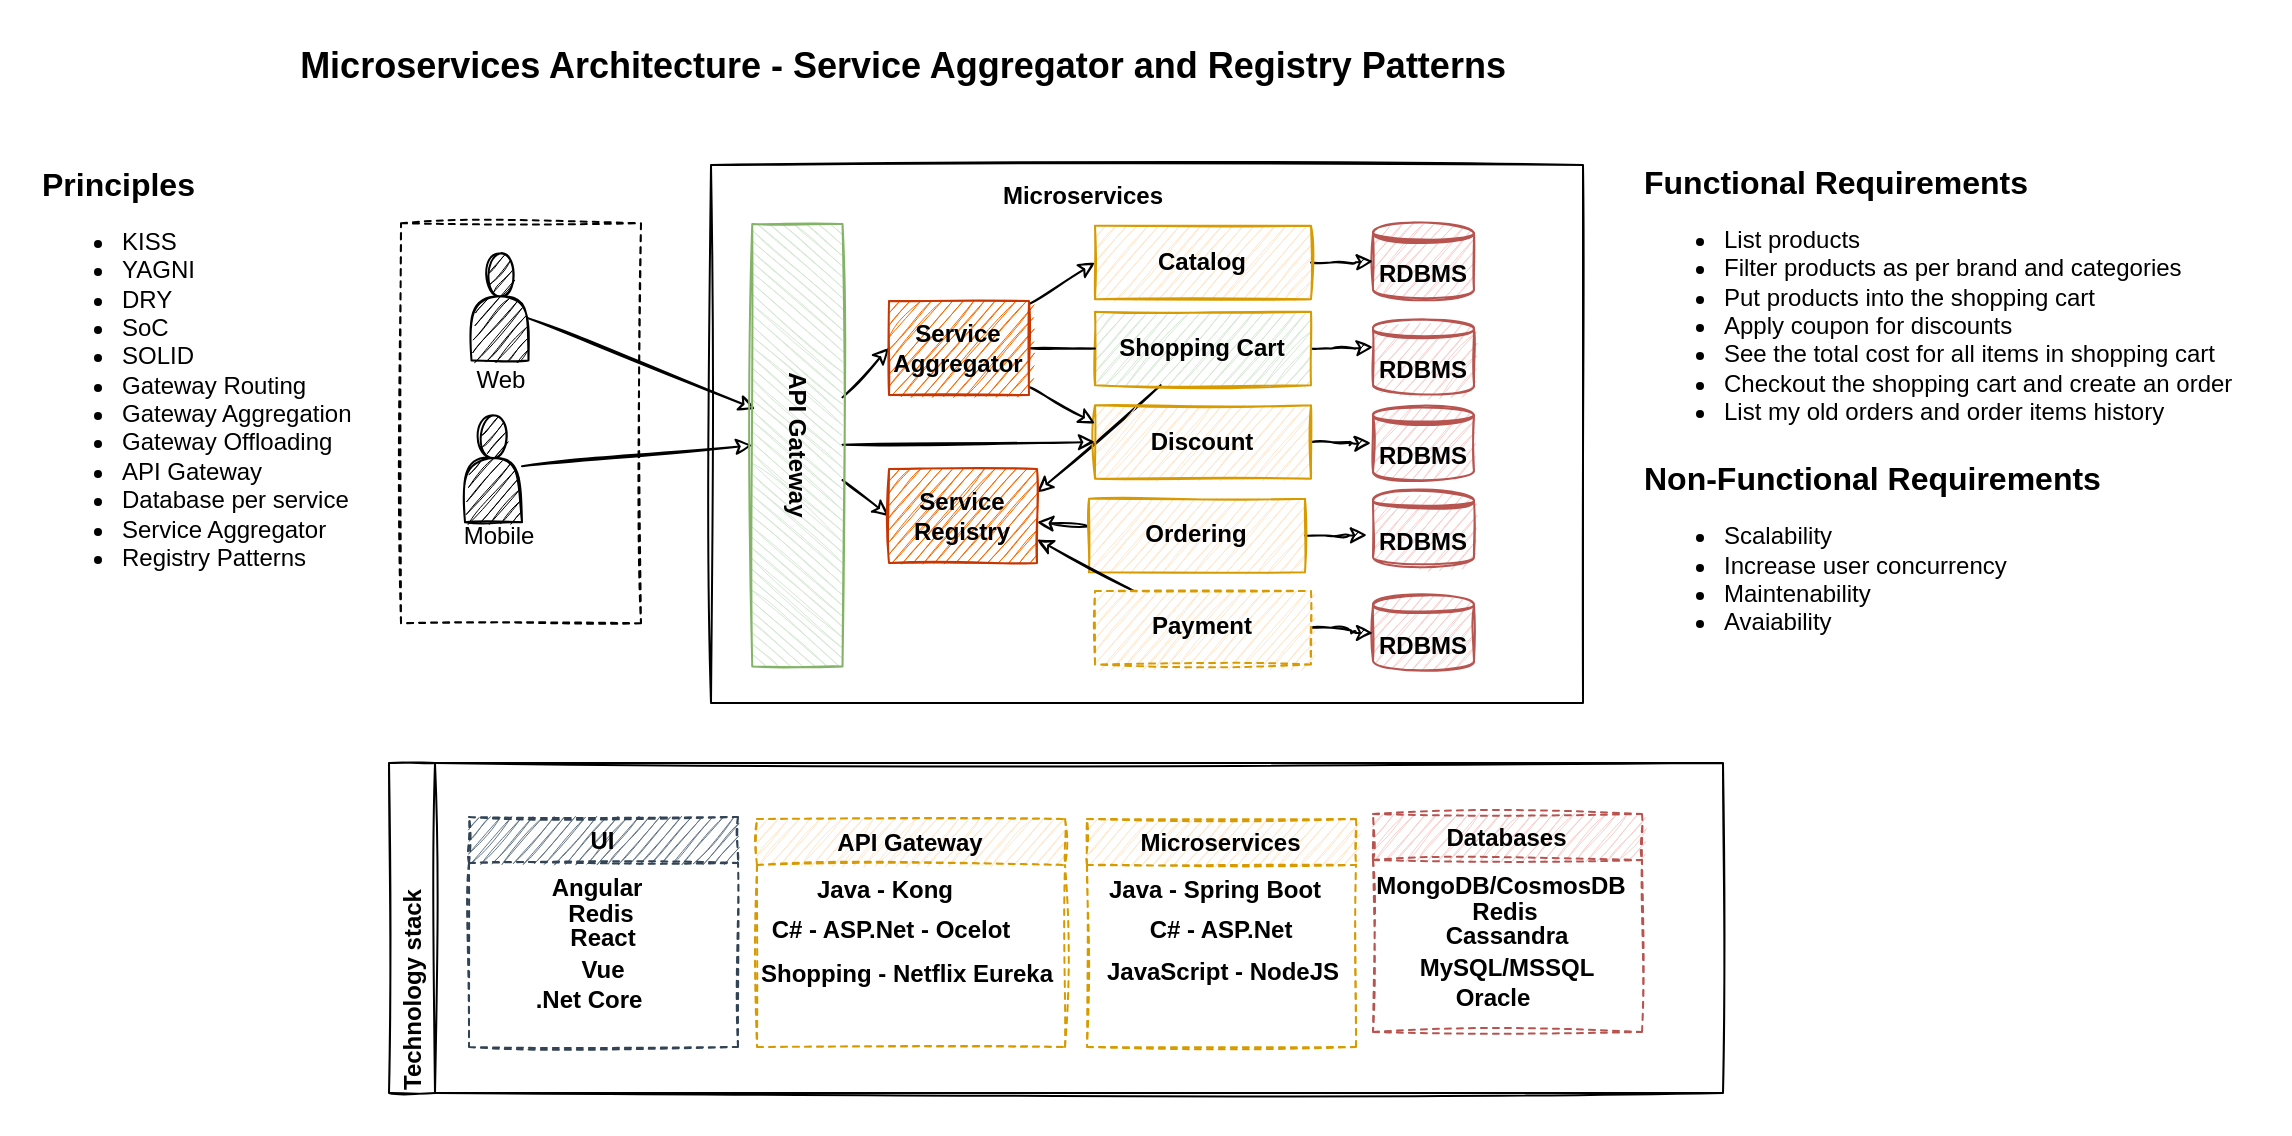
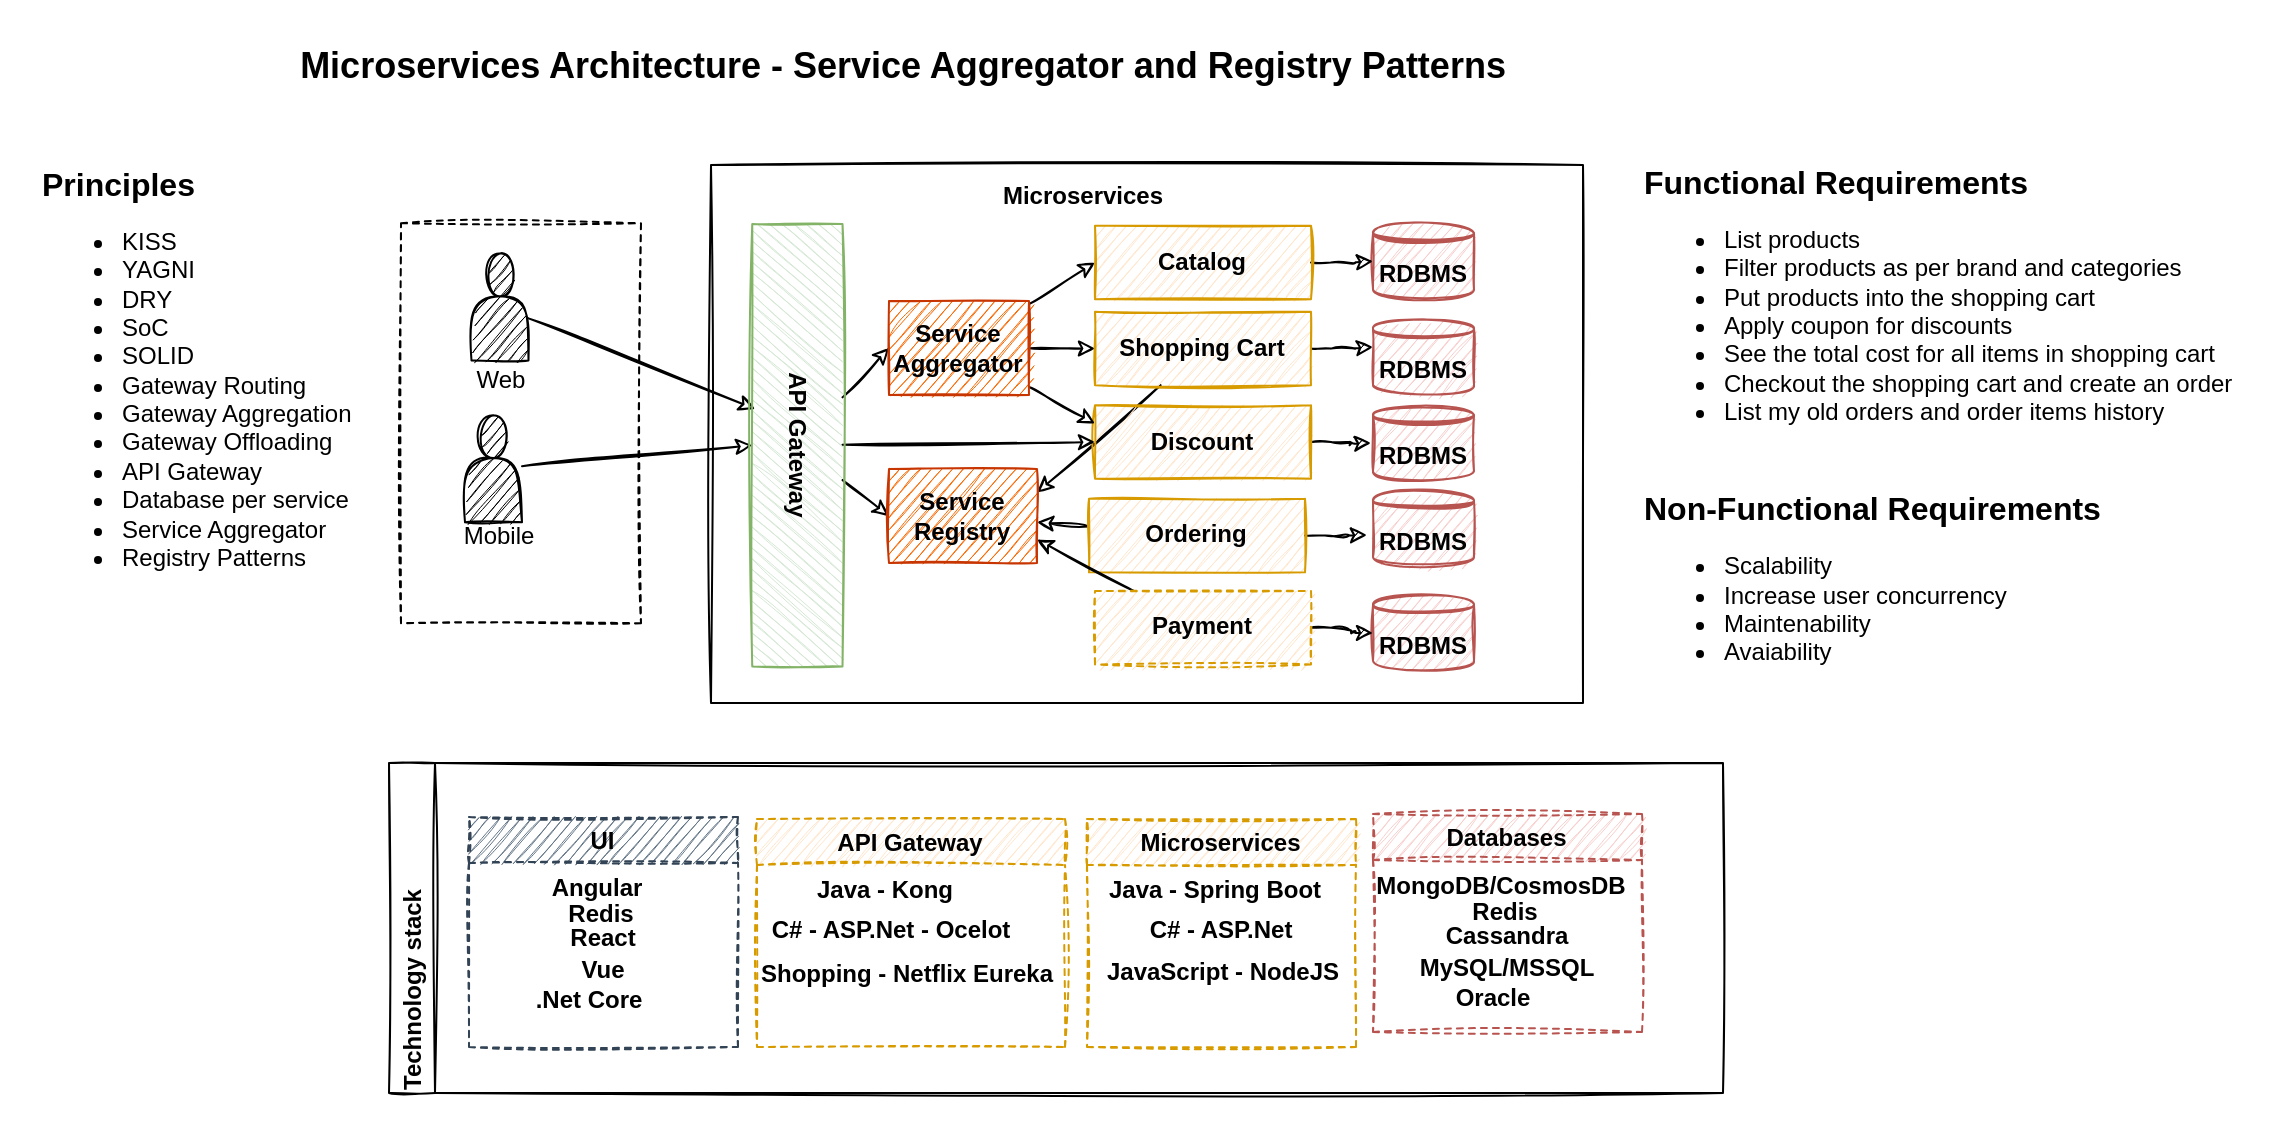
(1086, 348) -> (1080, 348)
(1203, 349) -> (1203, 349)
(1880, 560) -> (1880, 590)
